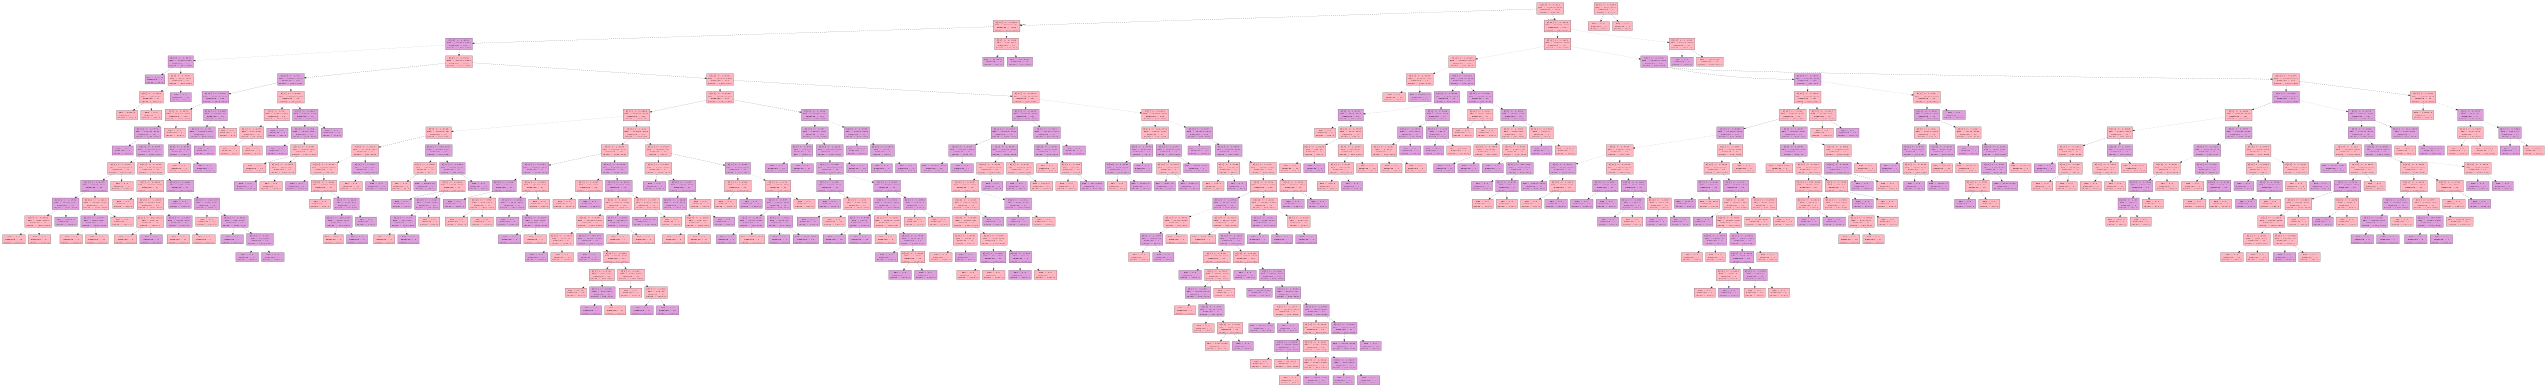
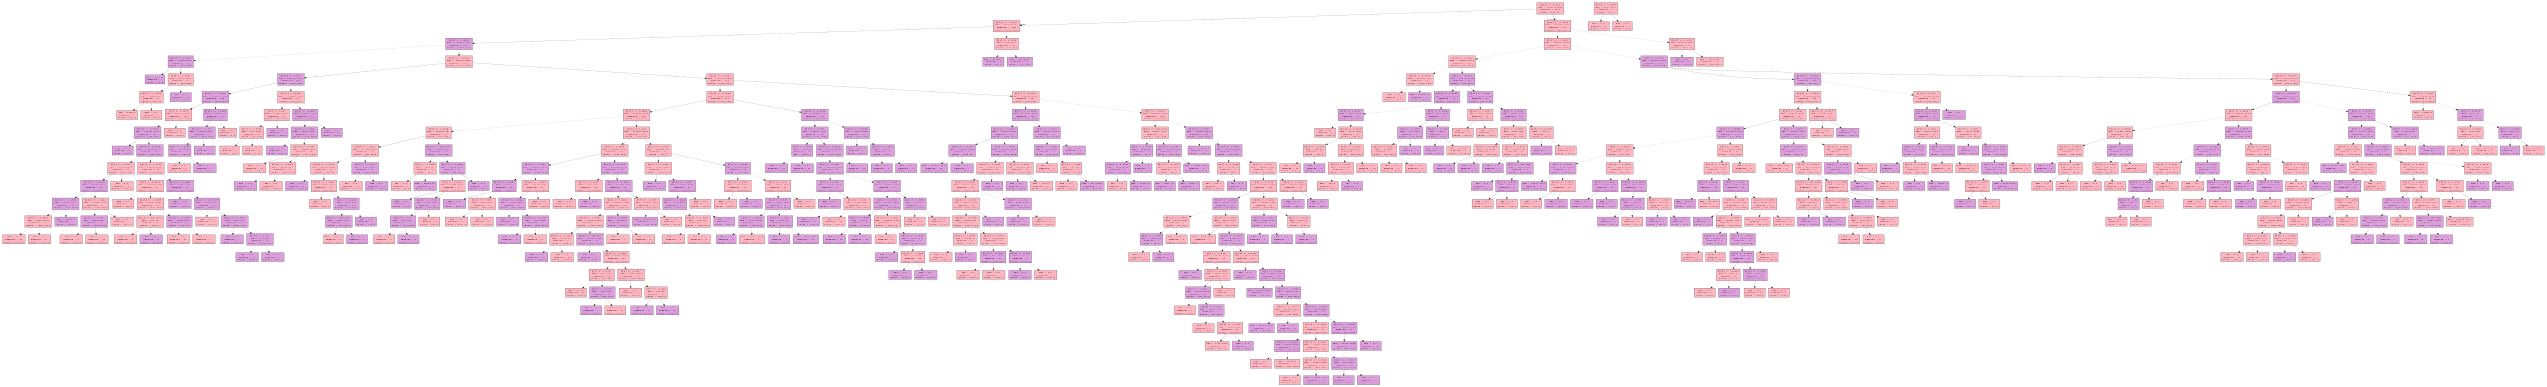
(1716, 257) -> (1716, 257)
